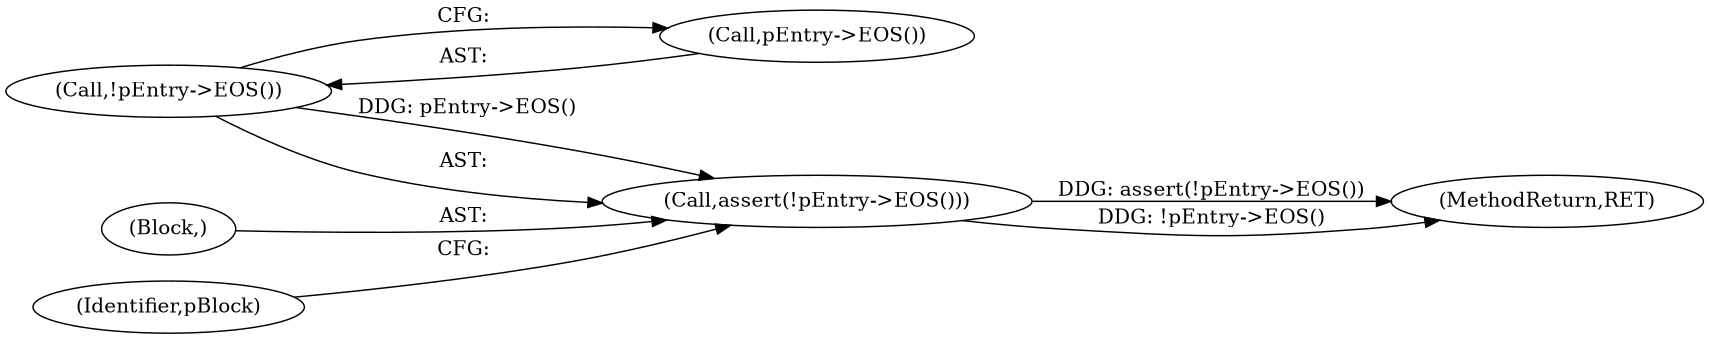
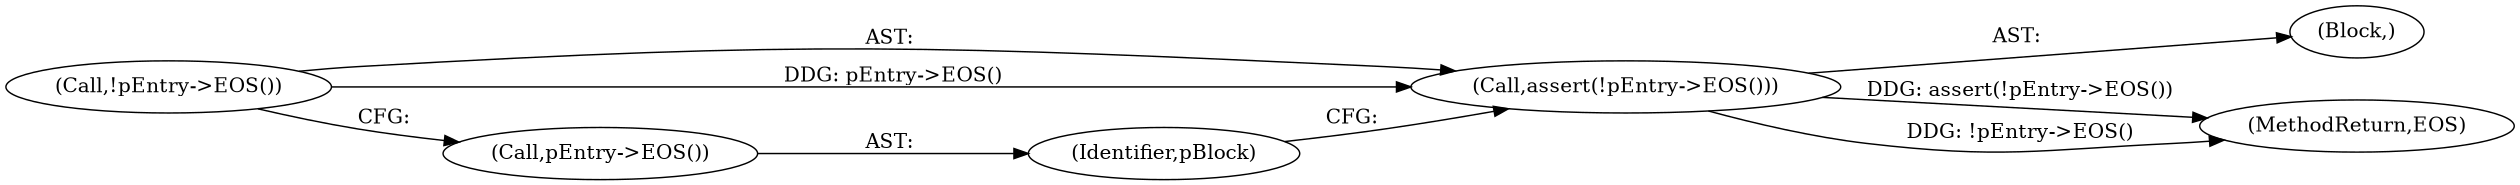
(521, 73) -> (886, 154)
(1547, 201) -> (2357, 126)
(444, 232) -> (2042, 56)
